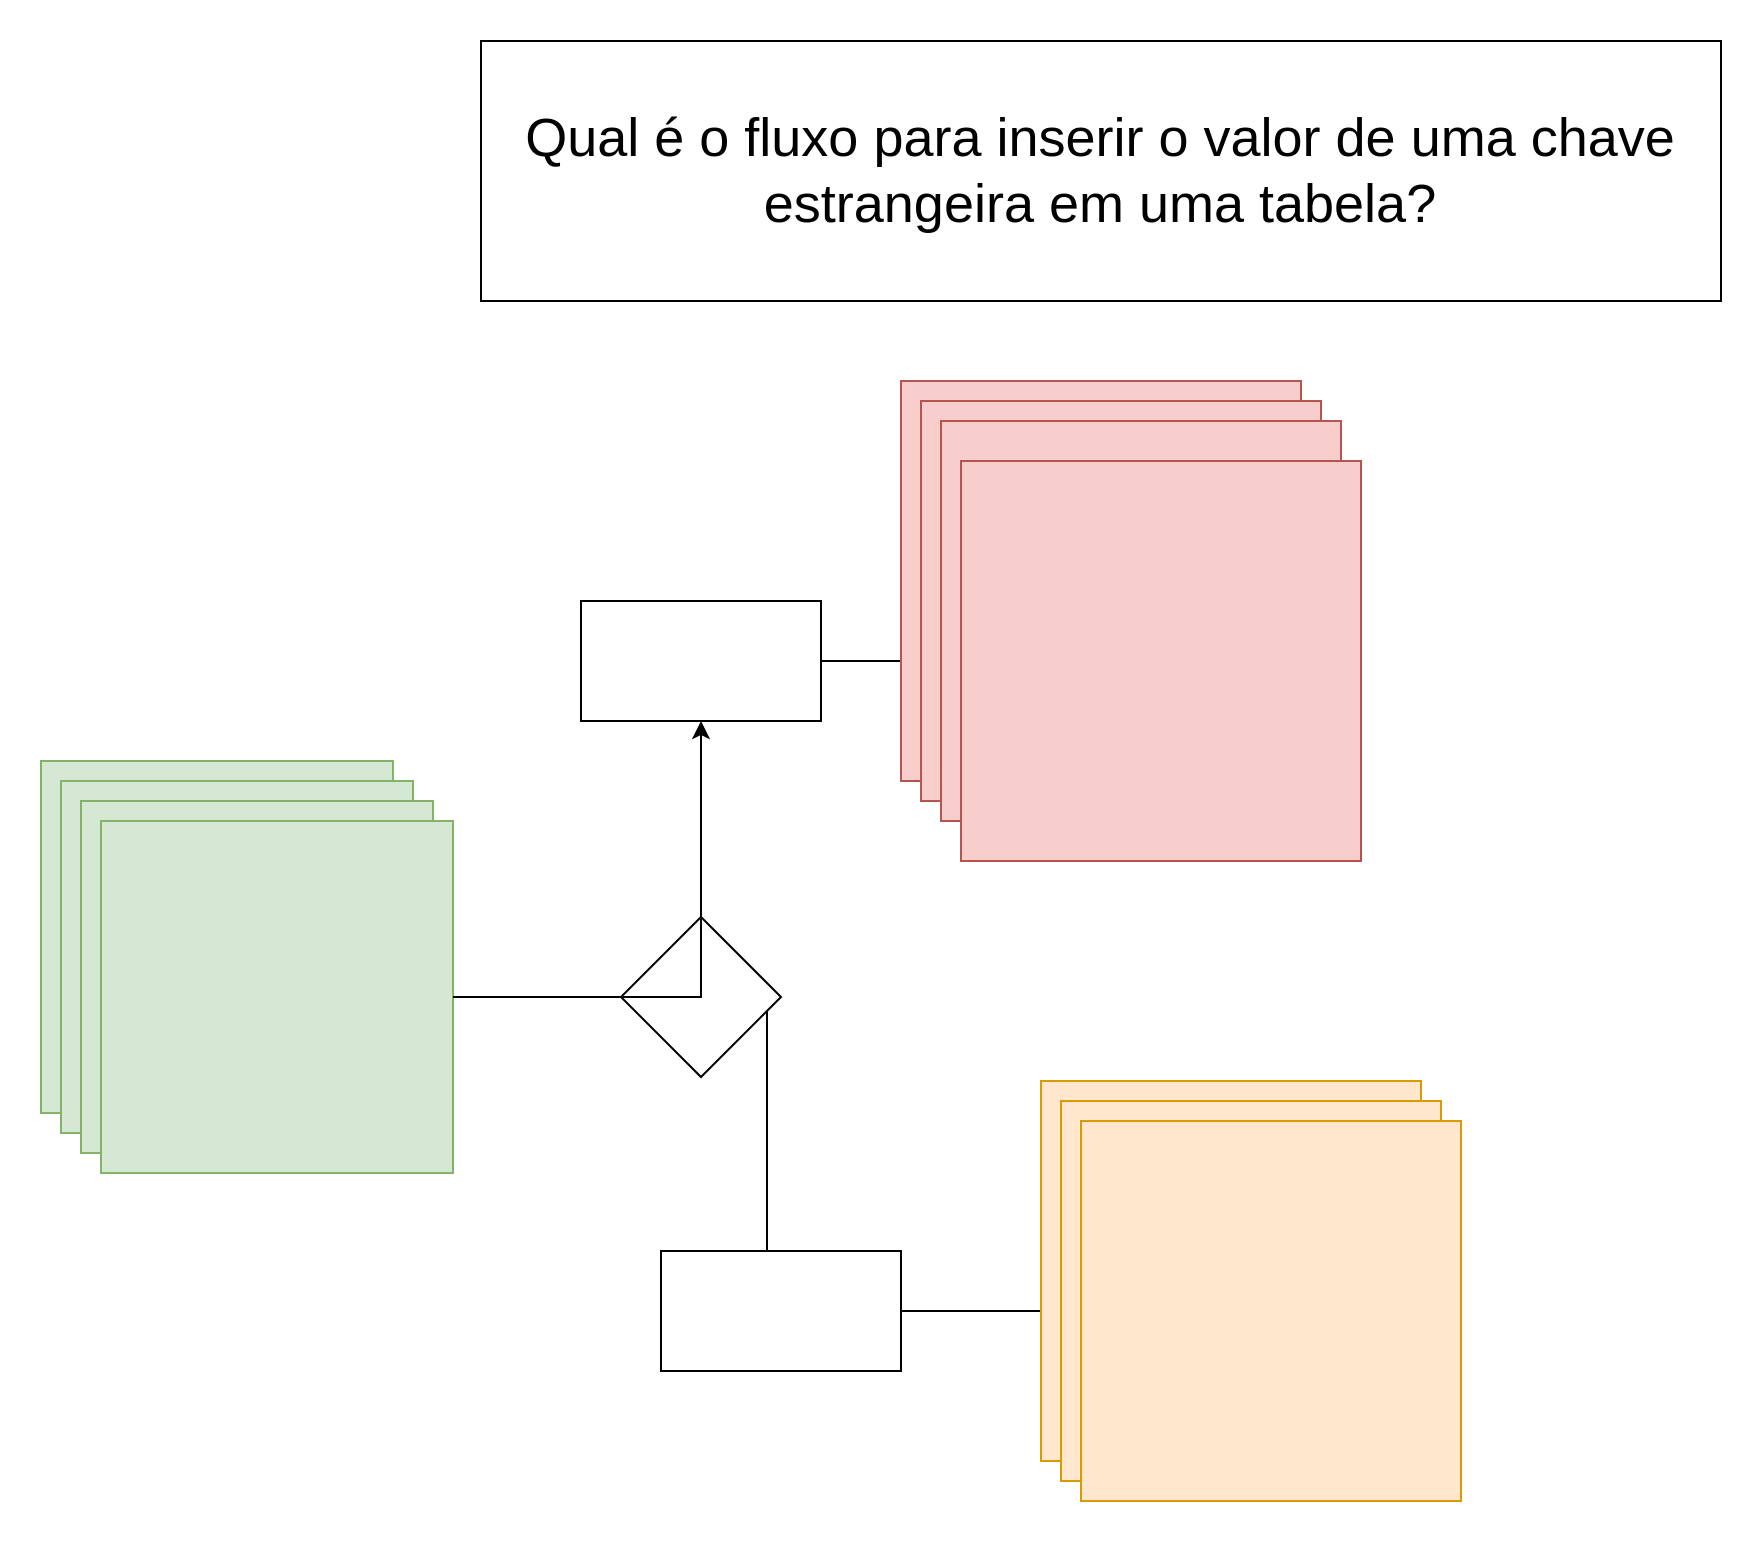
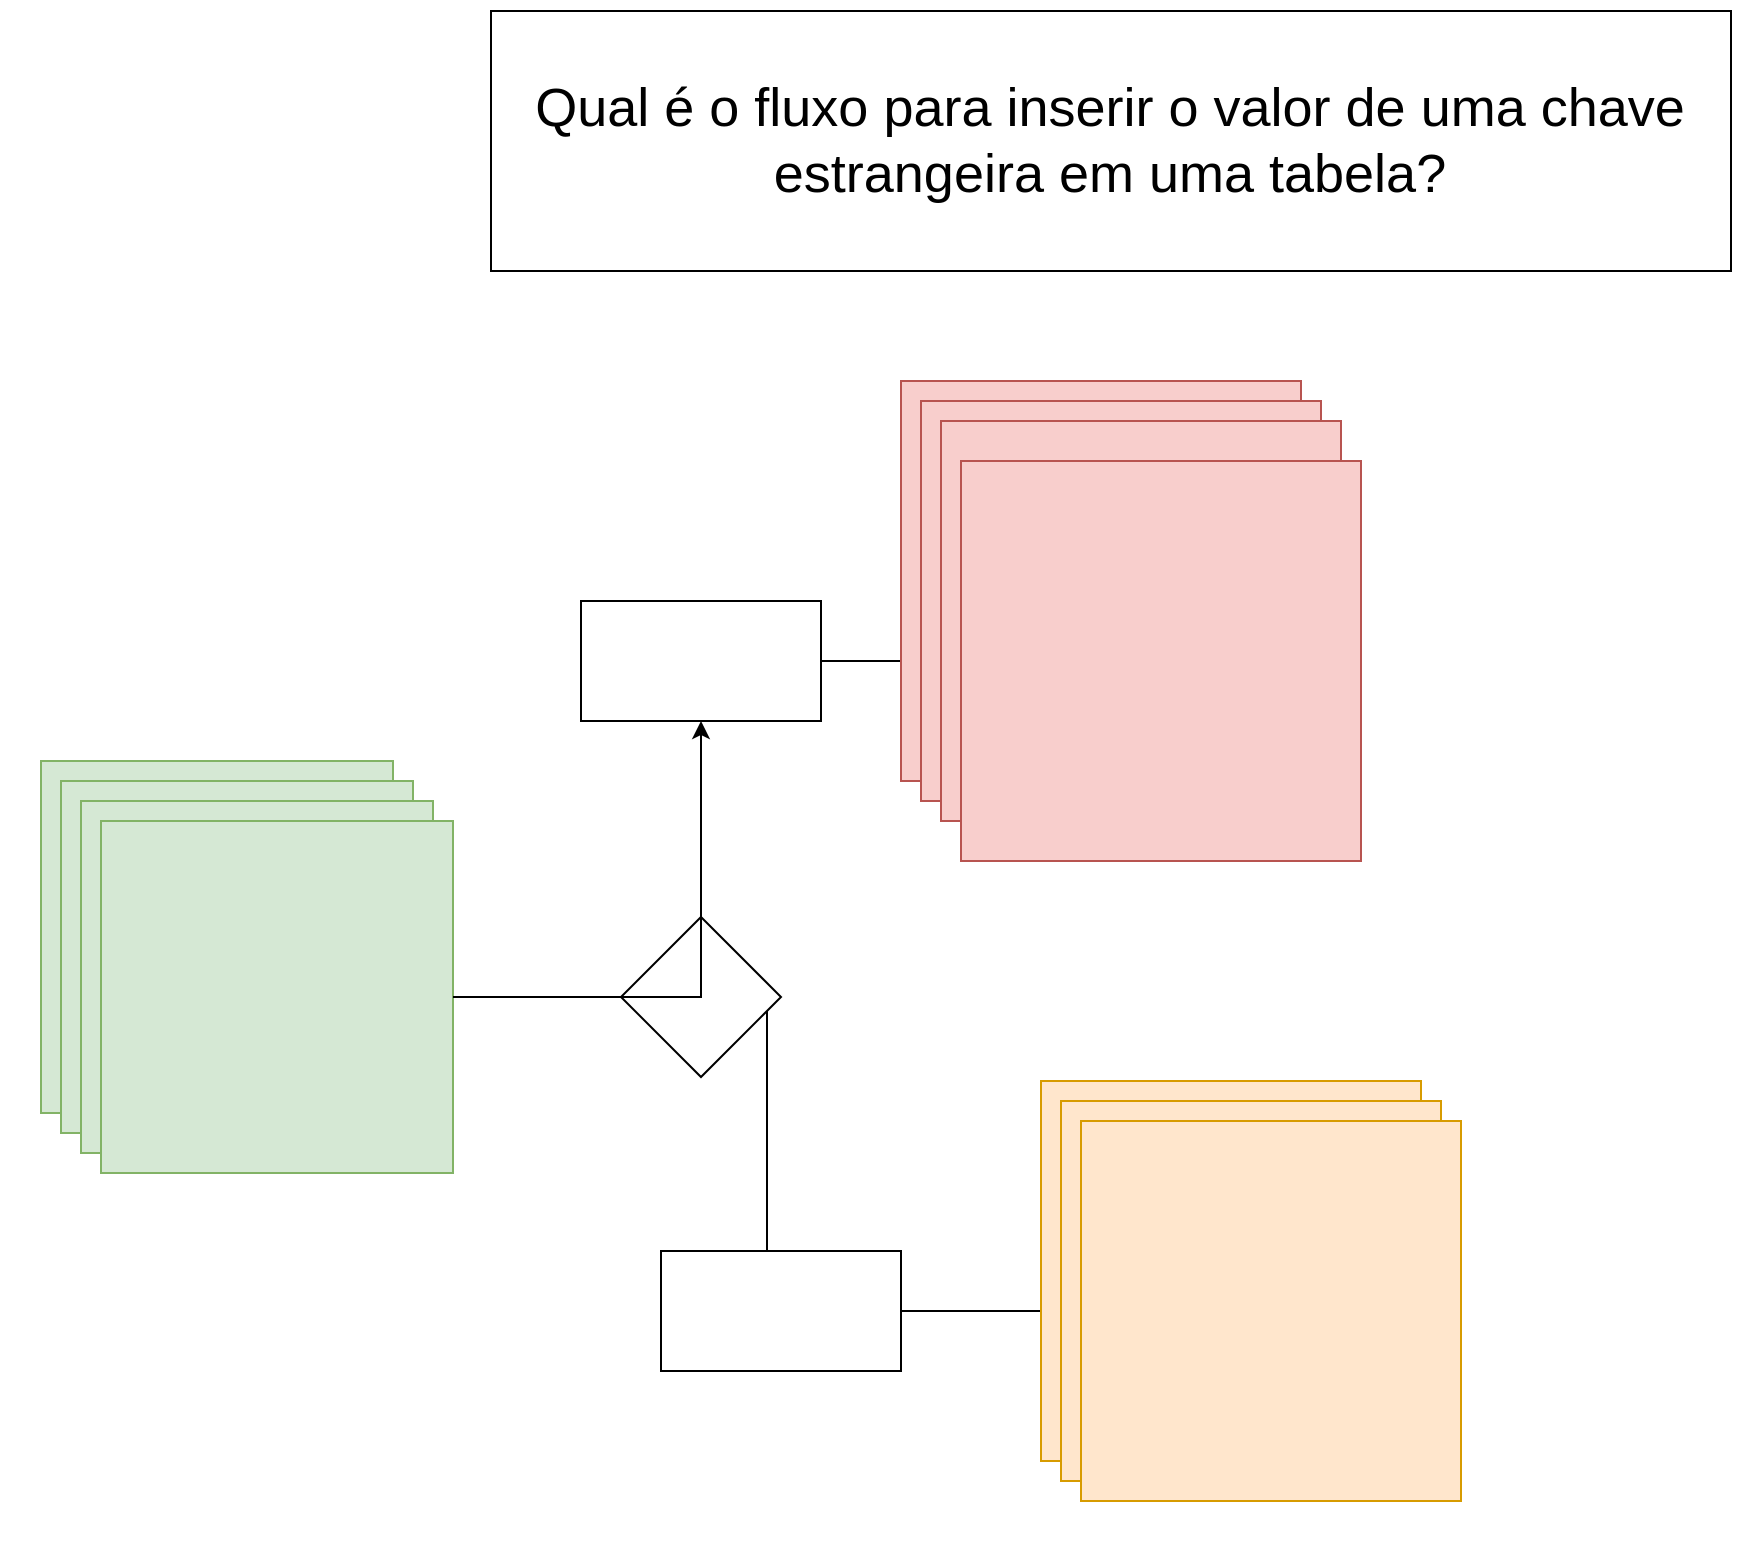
(1101, 171) -> (1111, 141)
